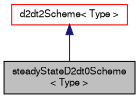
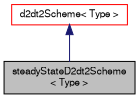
(70, 78) -> (70, 78)
